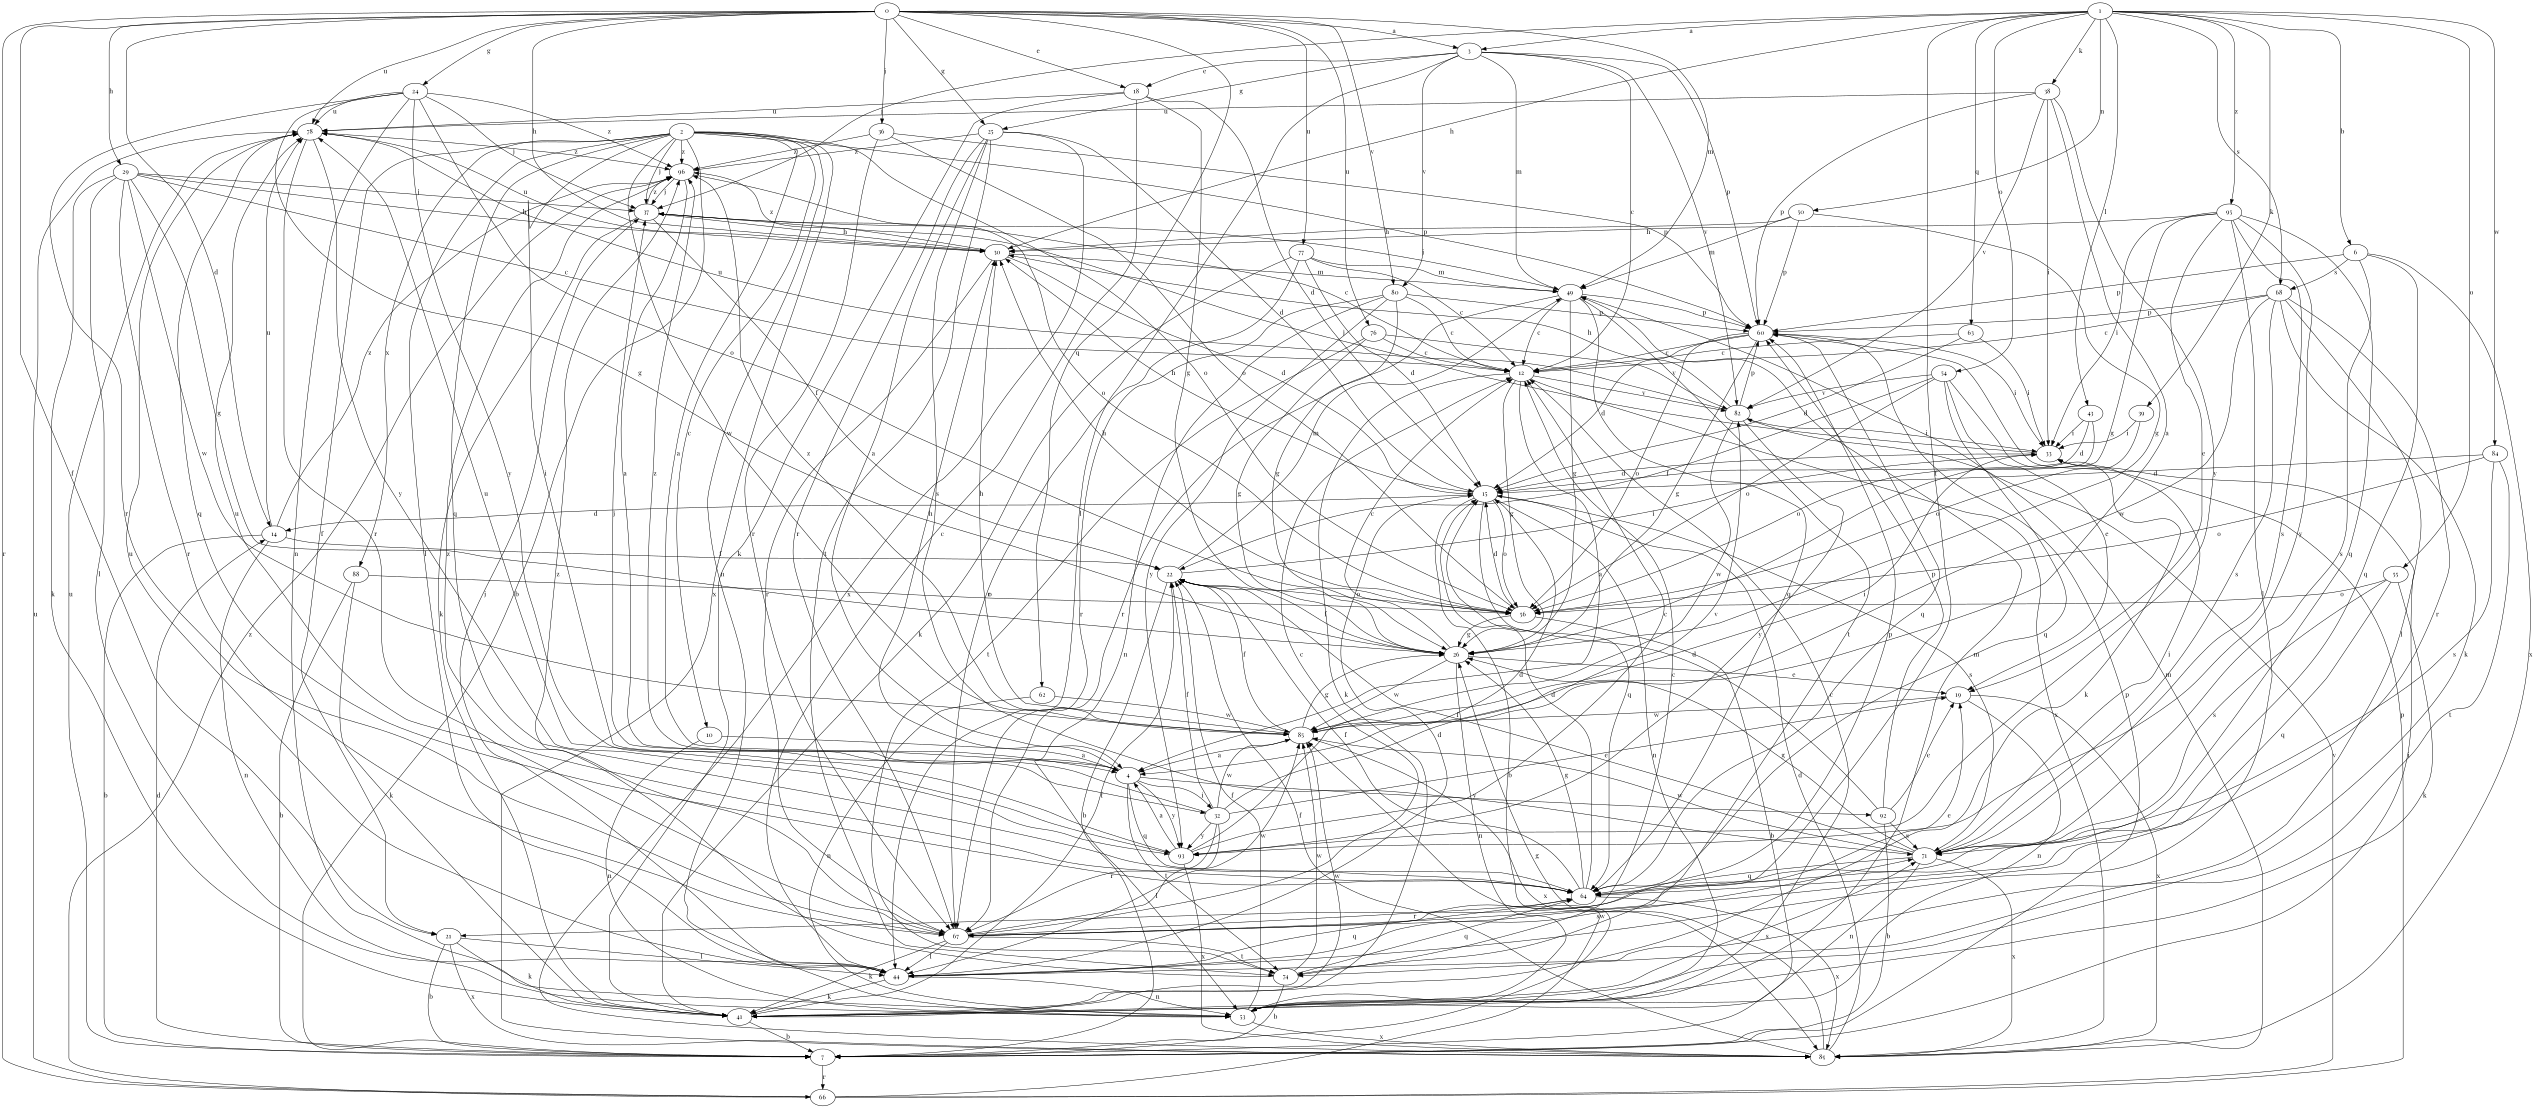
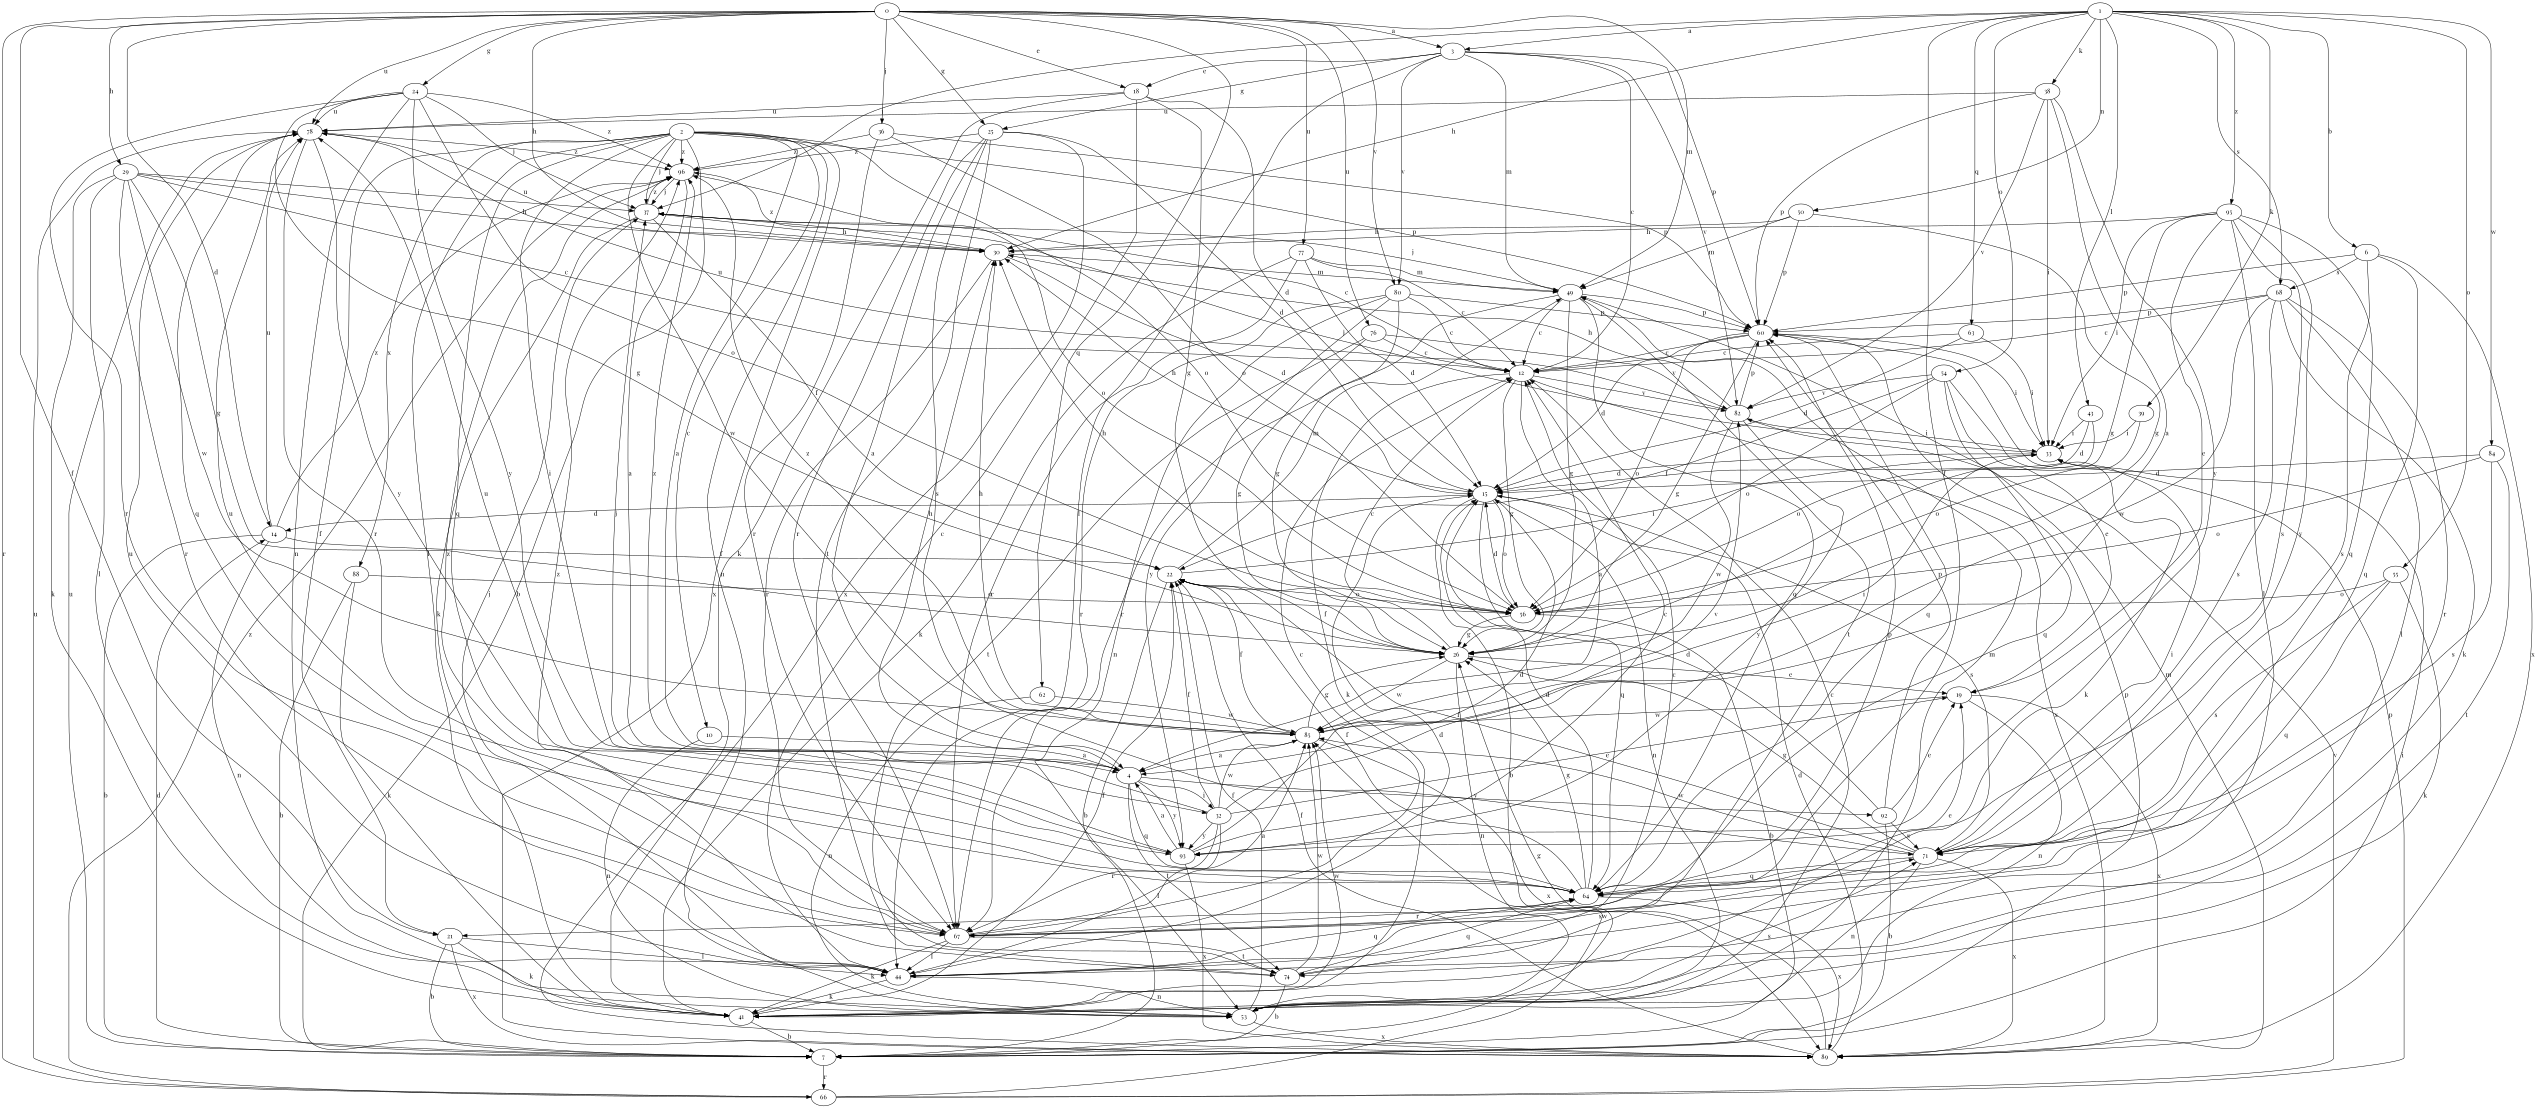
(1263, 836) -> (1263, 836)
